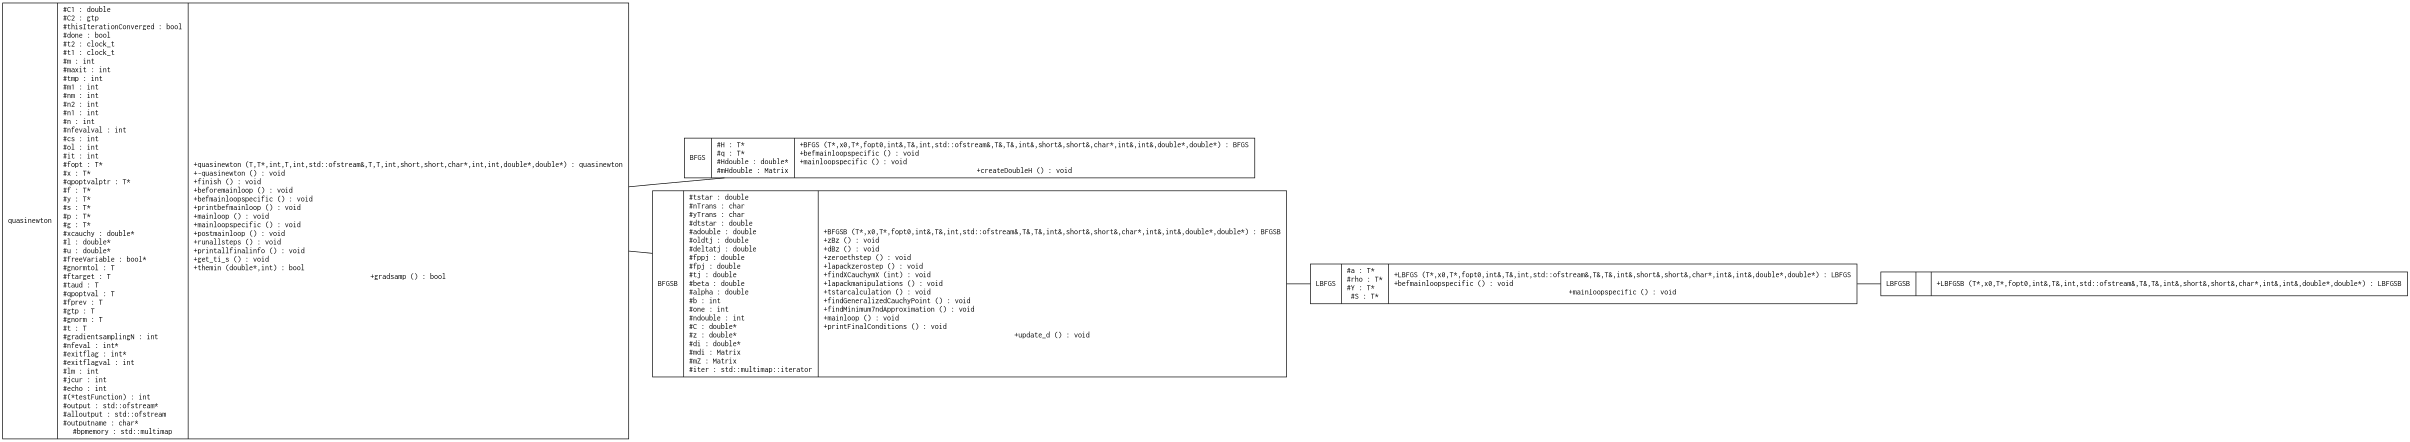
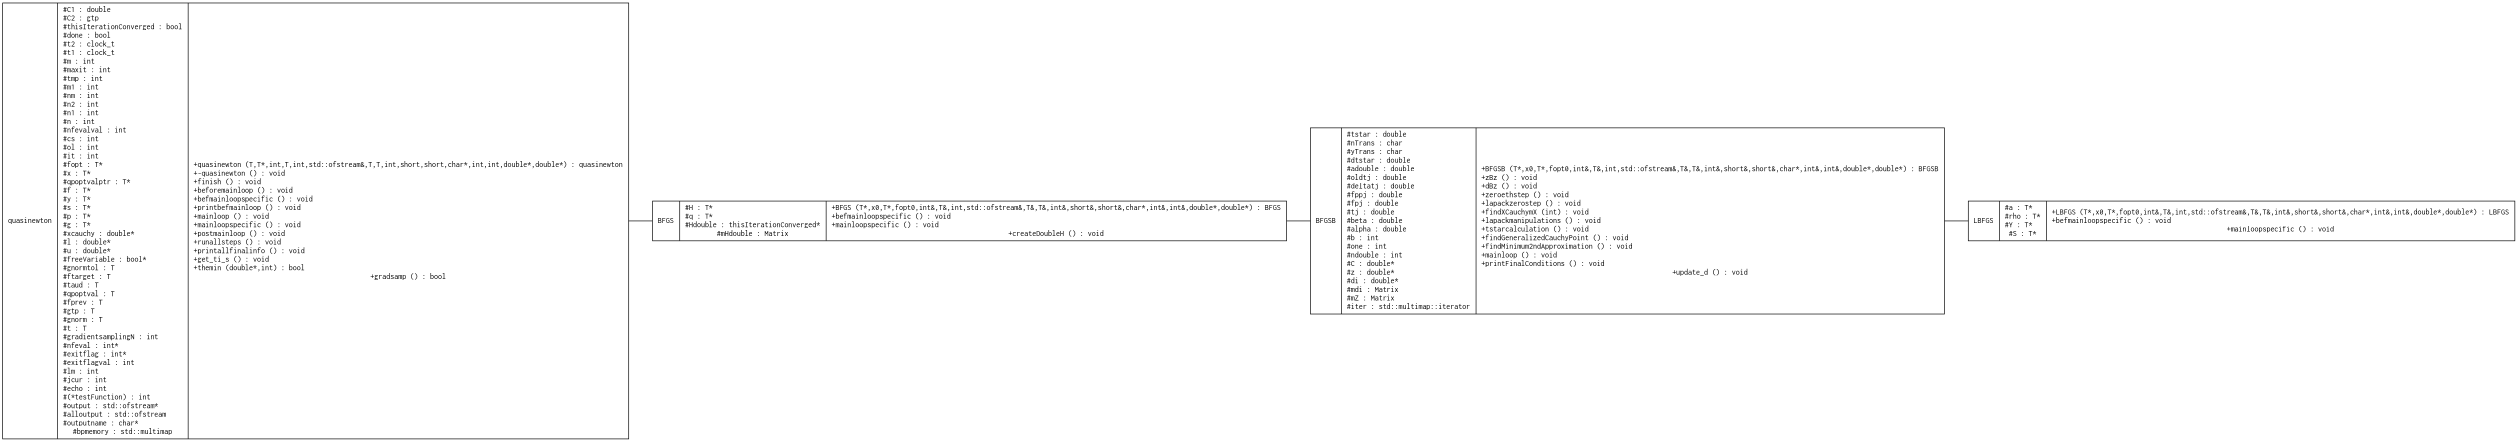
(753, 162) -> (753, 225)
(641, 252) -> (1299, 221)
(2144, 284) -> none
(899, 309) -> (1557, 246)
